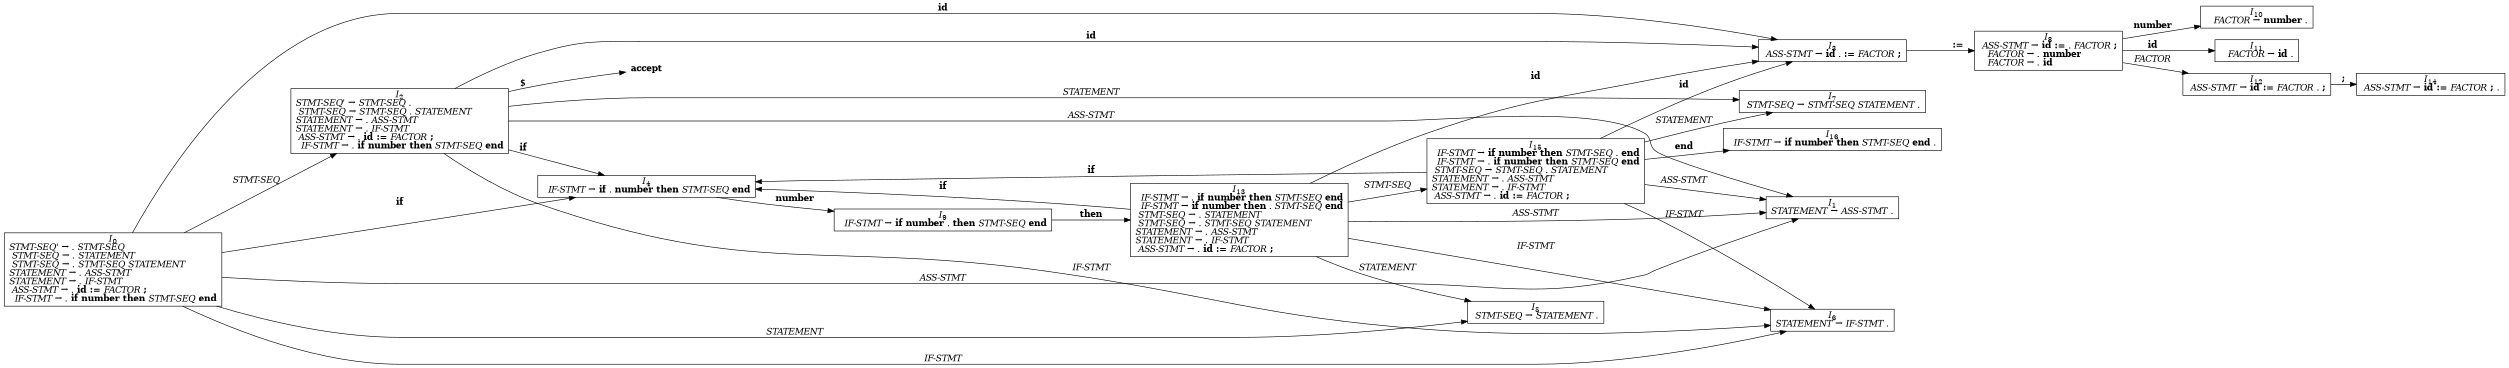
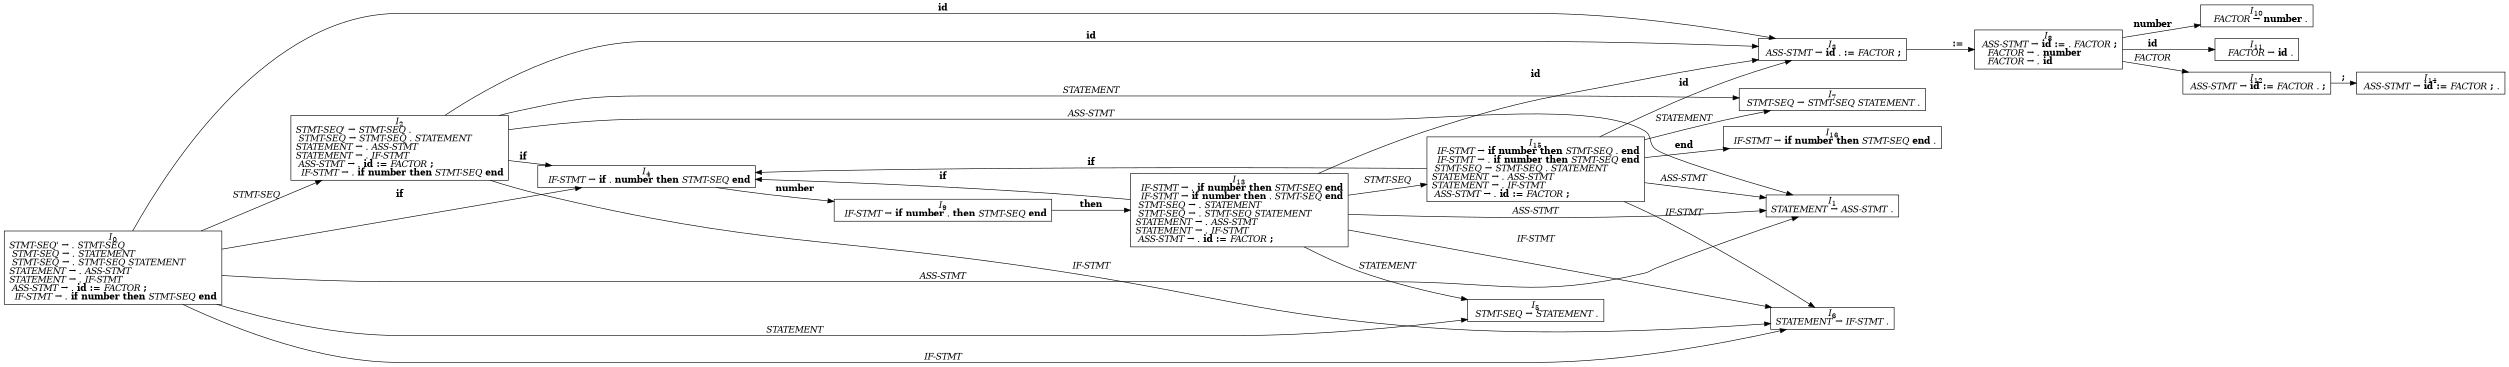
(647, 70) -> none
